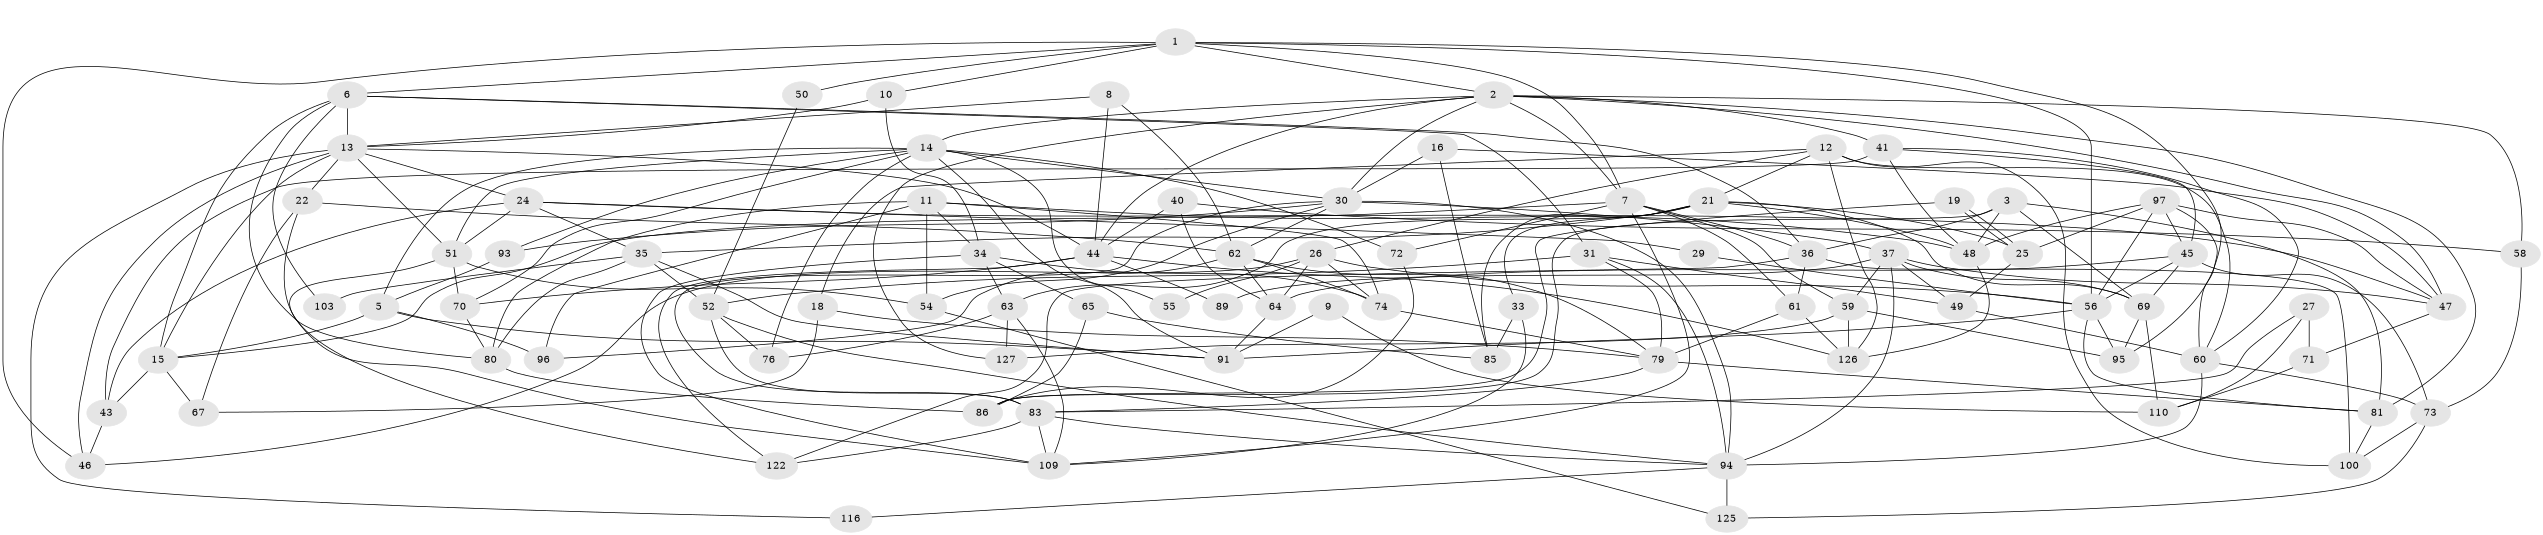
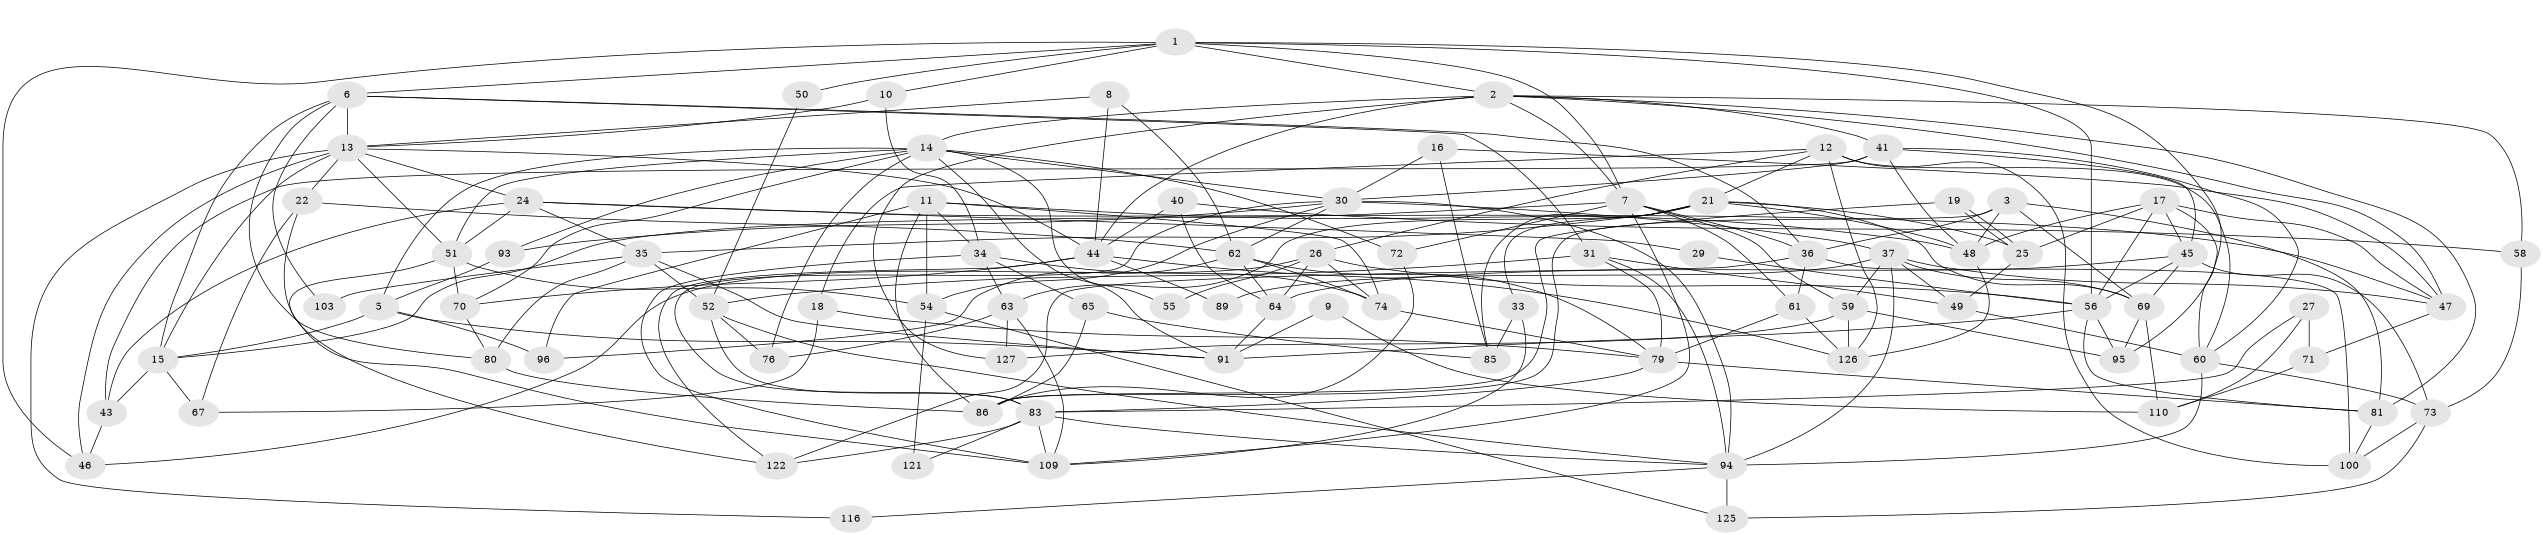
(1408, 137) -> (1590, 185)
(2160, 201) -> (2160, 201)
(664, 228) -> (896, 292)
none -> (913, 466)
